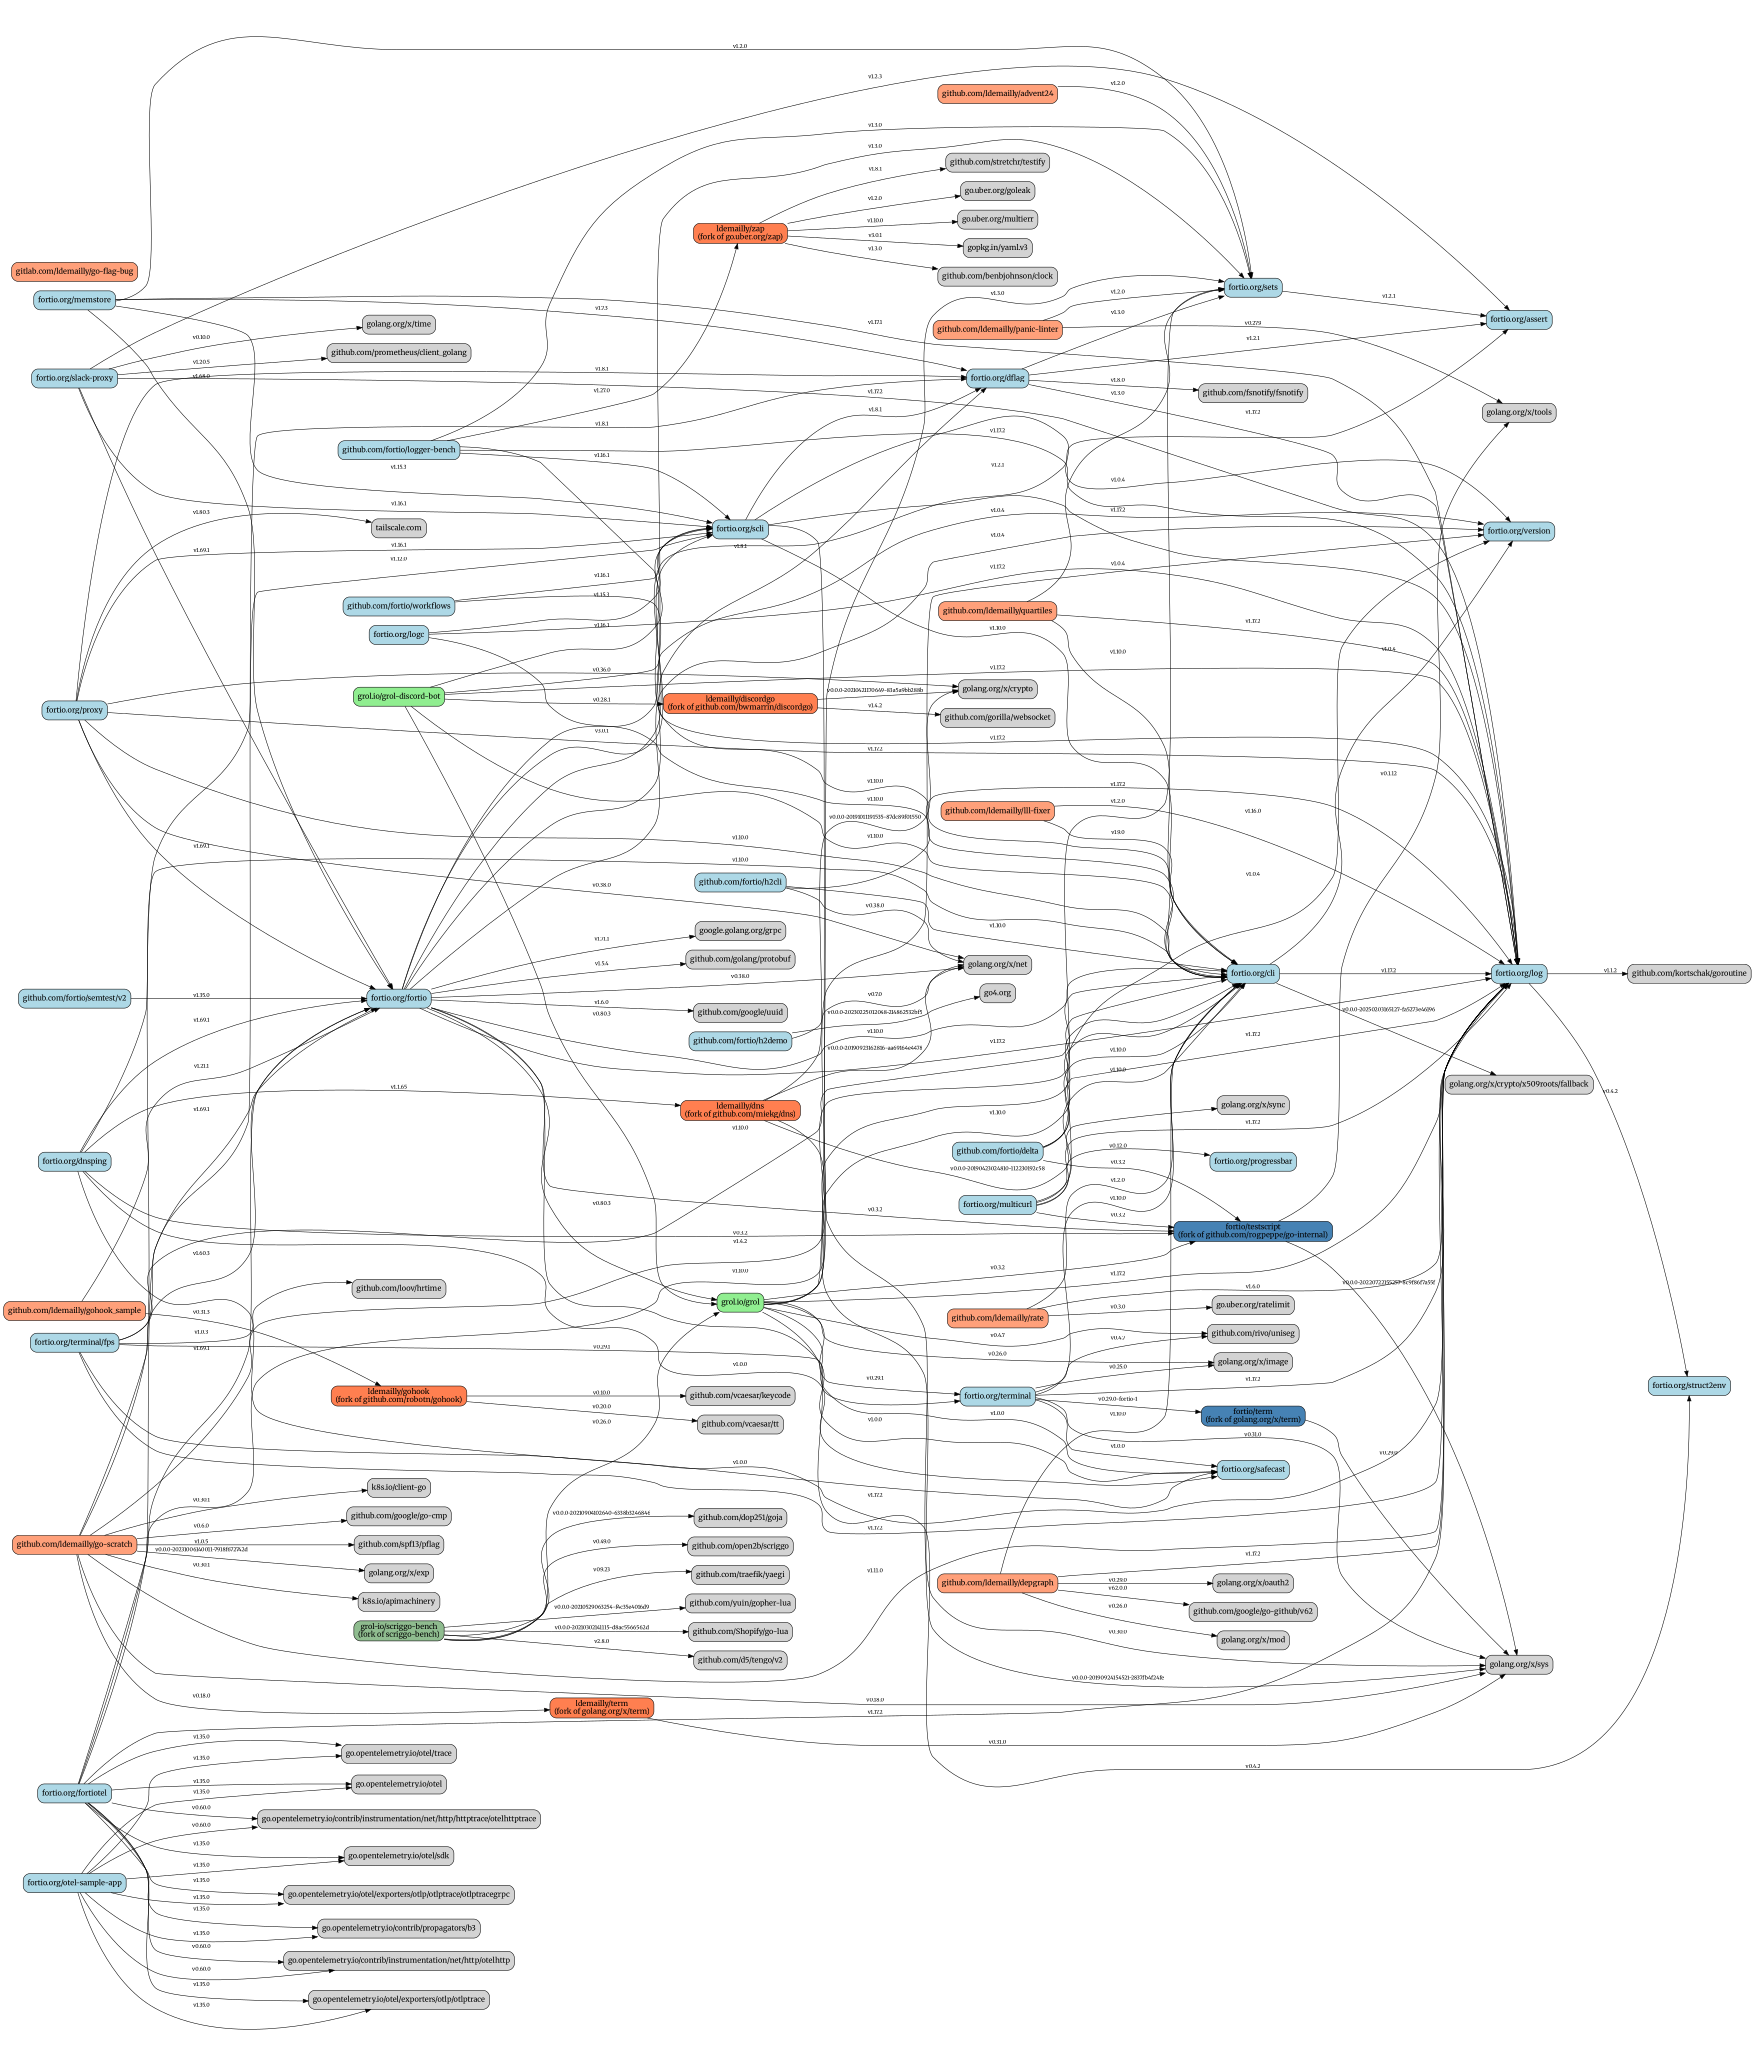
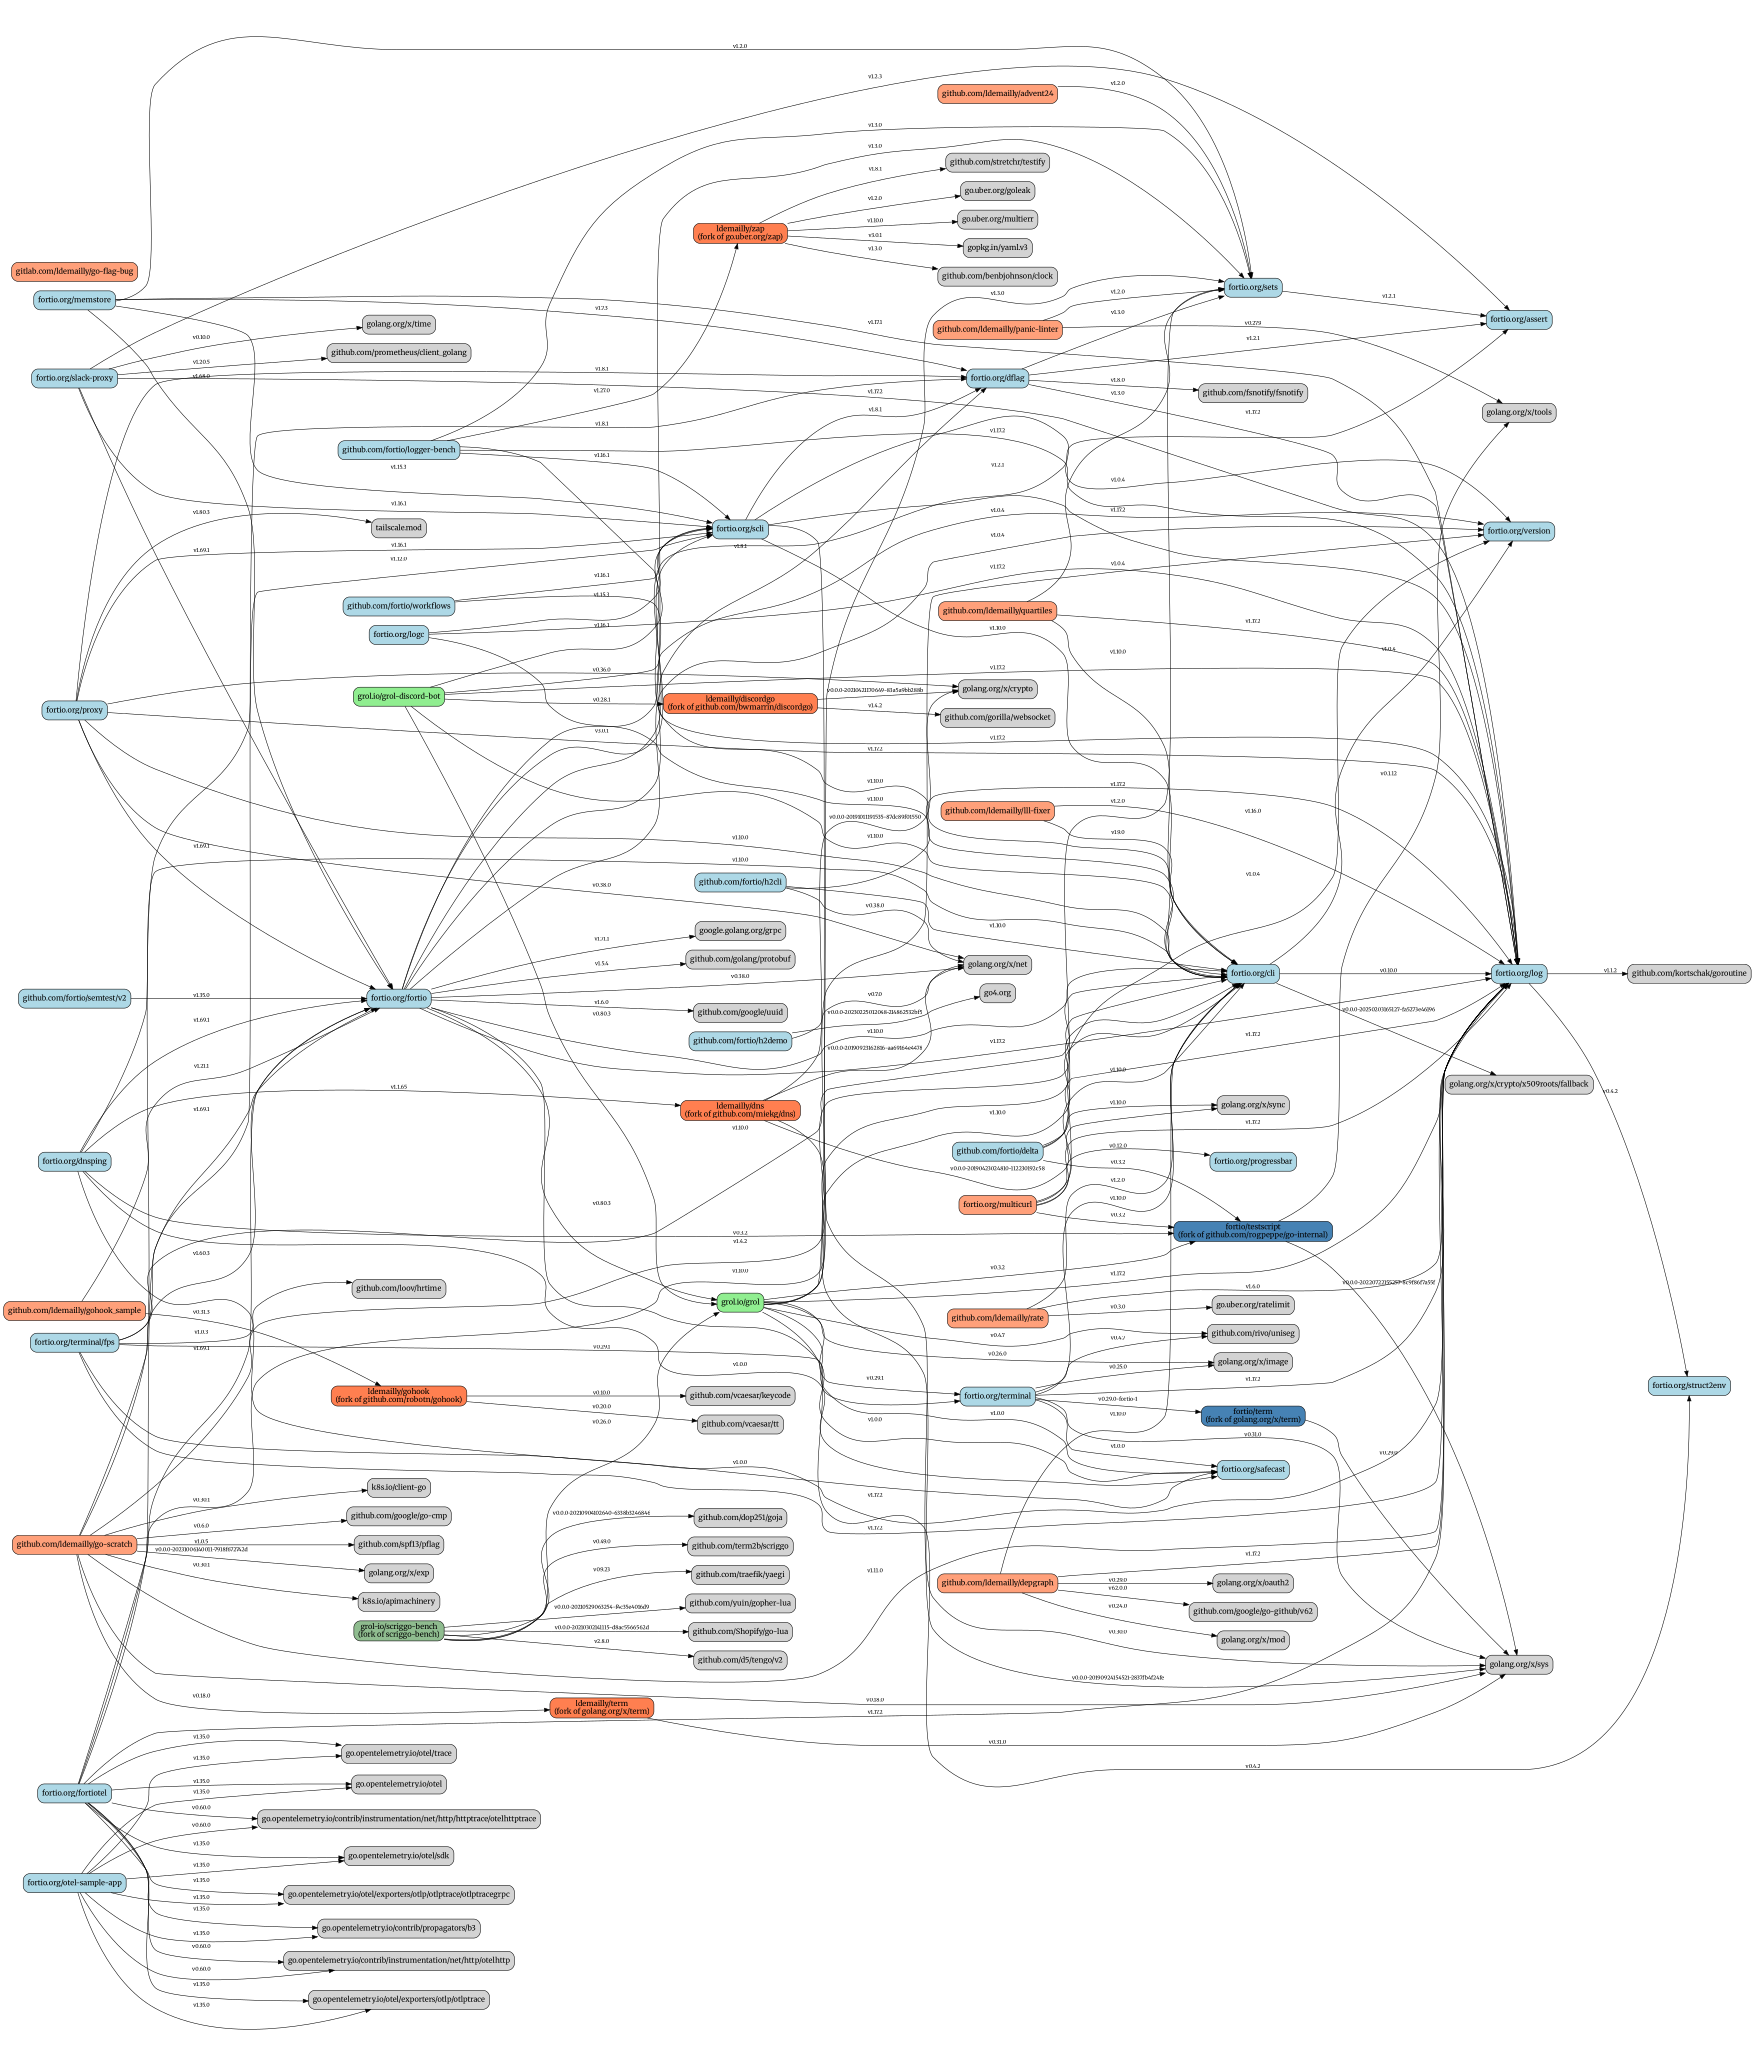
(399, 528) -> (399, 528)
(1389, 971) -> (1389, 971)
(1120, 1057) -> (1119, 1107)
(998, 1205) -> (998, 1205)
(739, 1206) -> none
(740, 1546) -> (740, 1546)
(1118, 1606) -> (1118, 1606)
